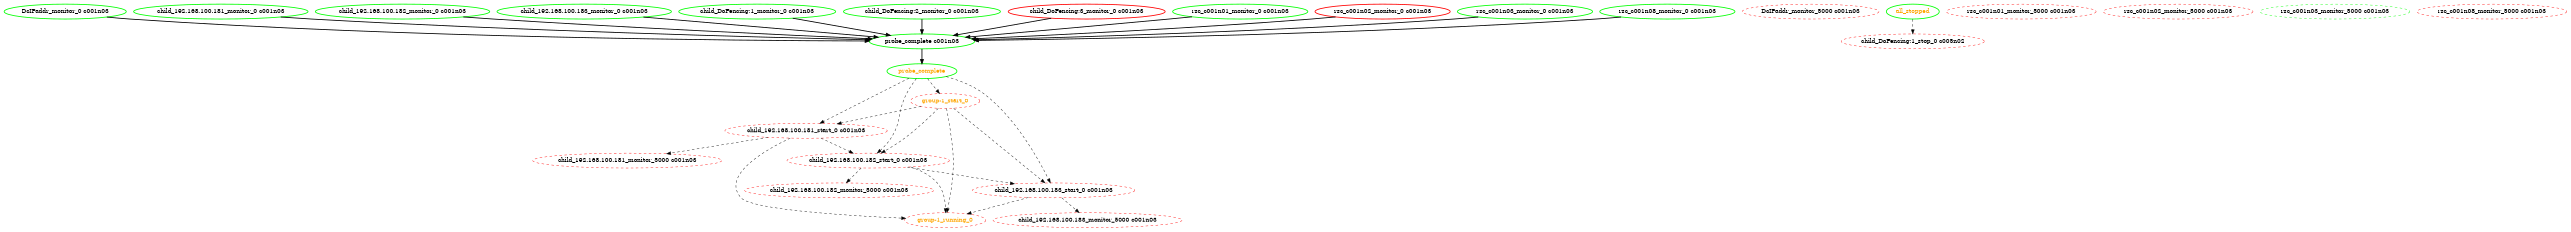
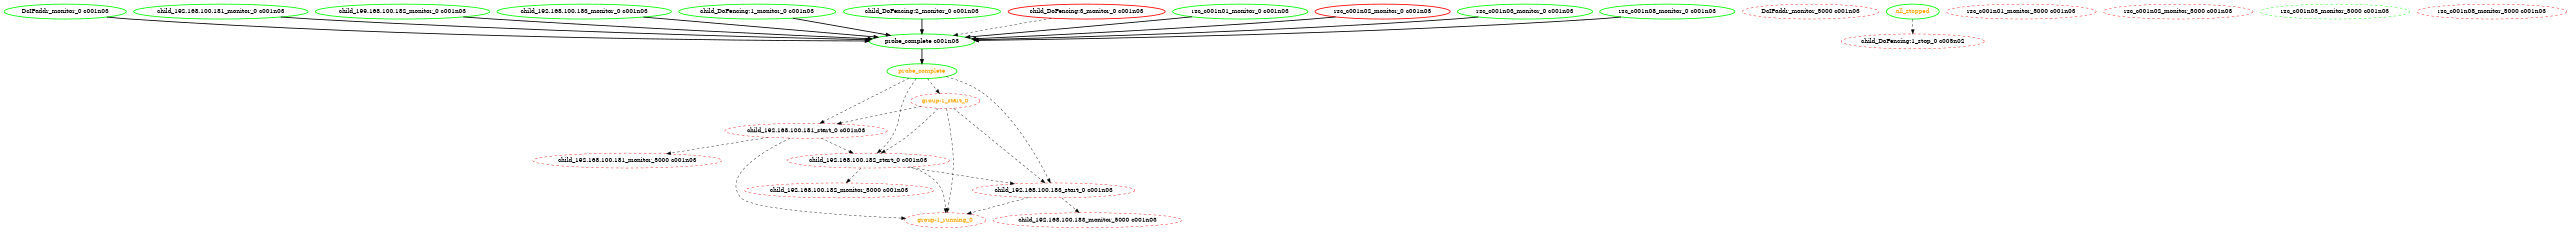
(403, 12) -> (403, 12)
(1004, 26) -> (1004, 26)
